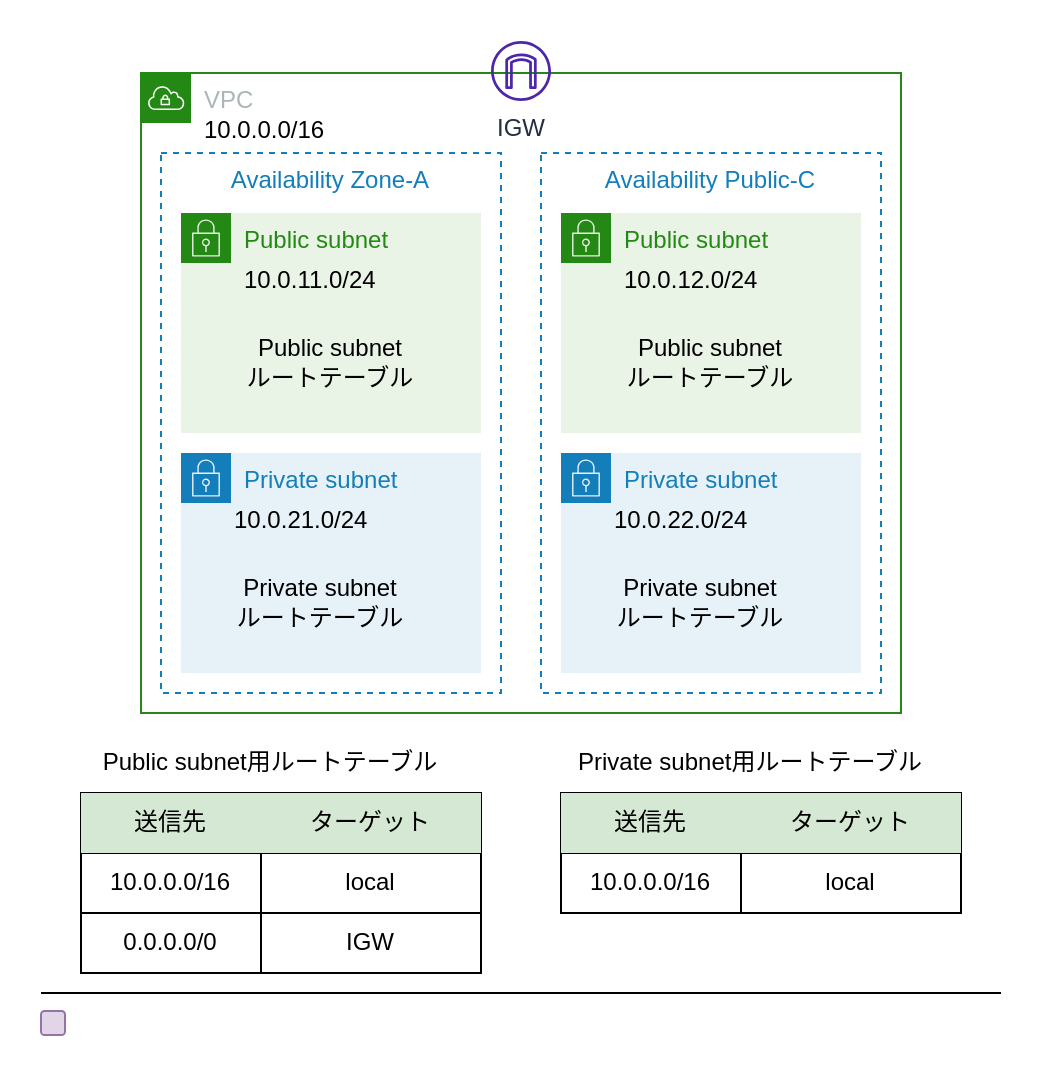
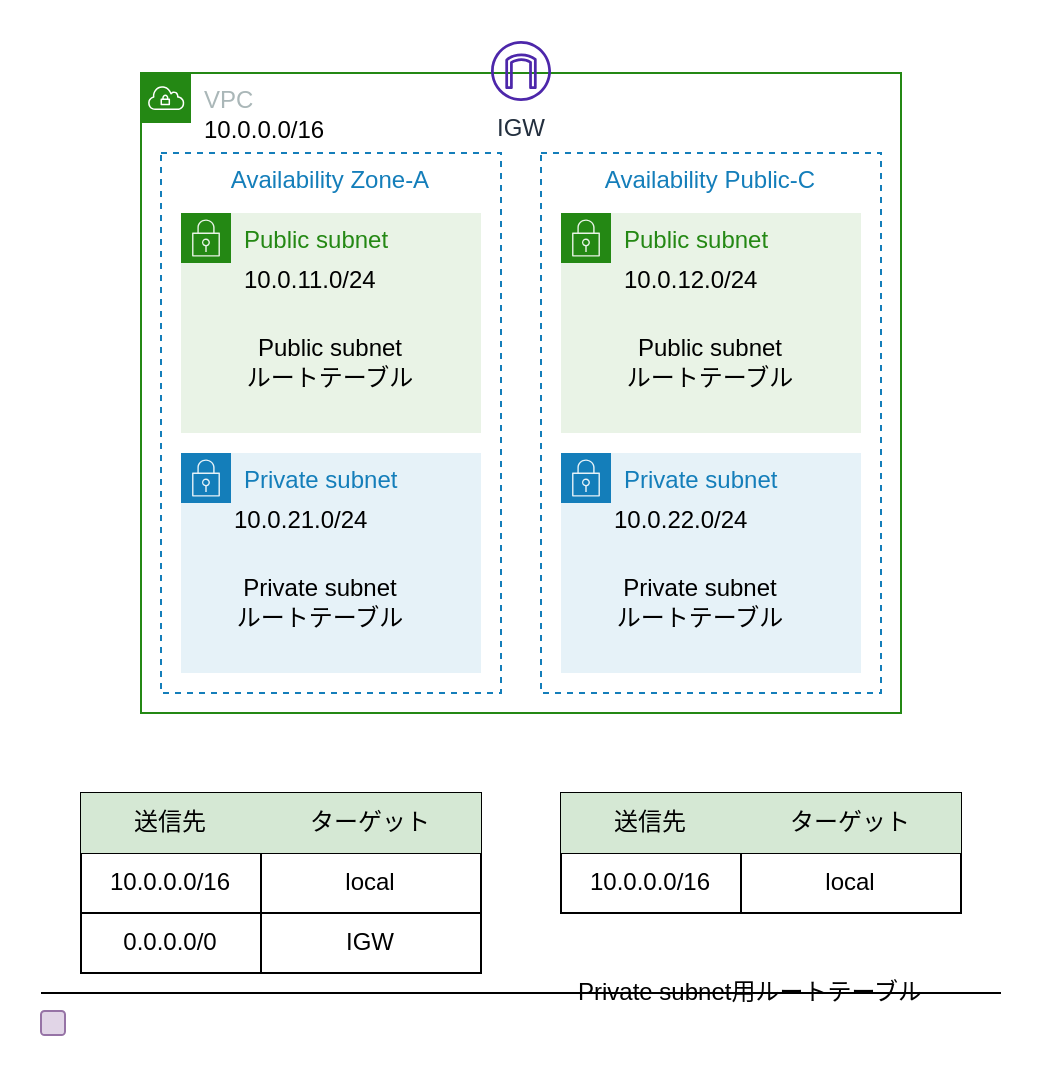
(271, 763) -> none
(751, 763) -> (751, 993)
